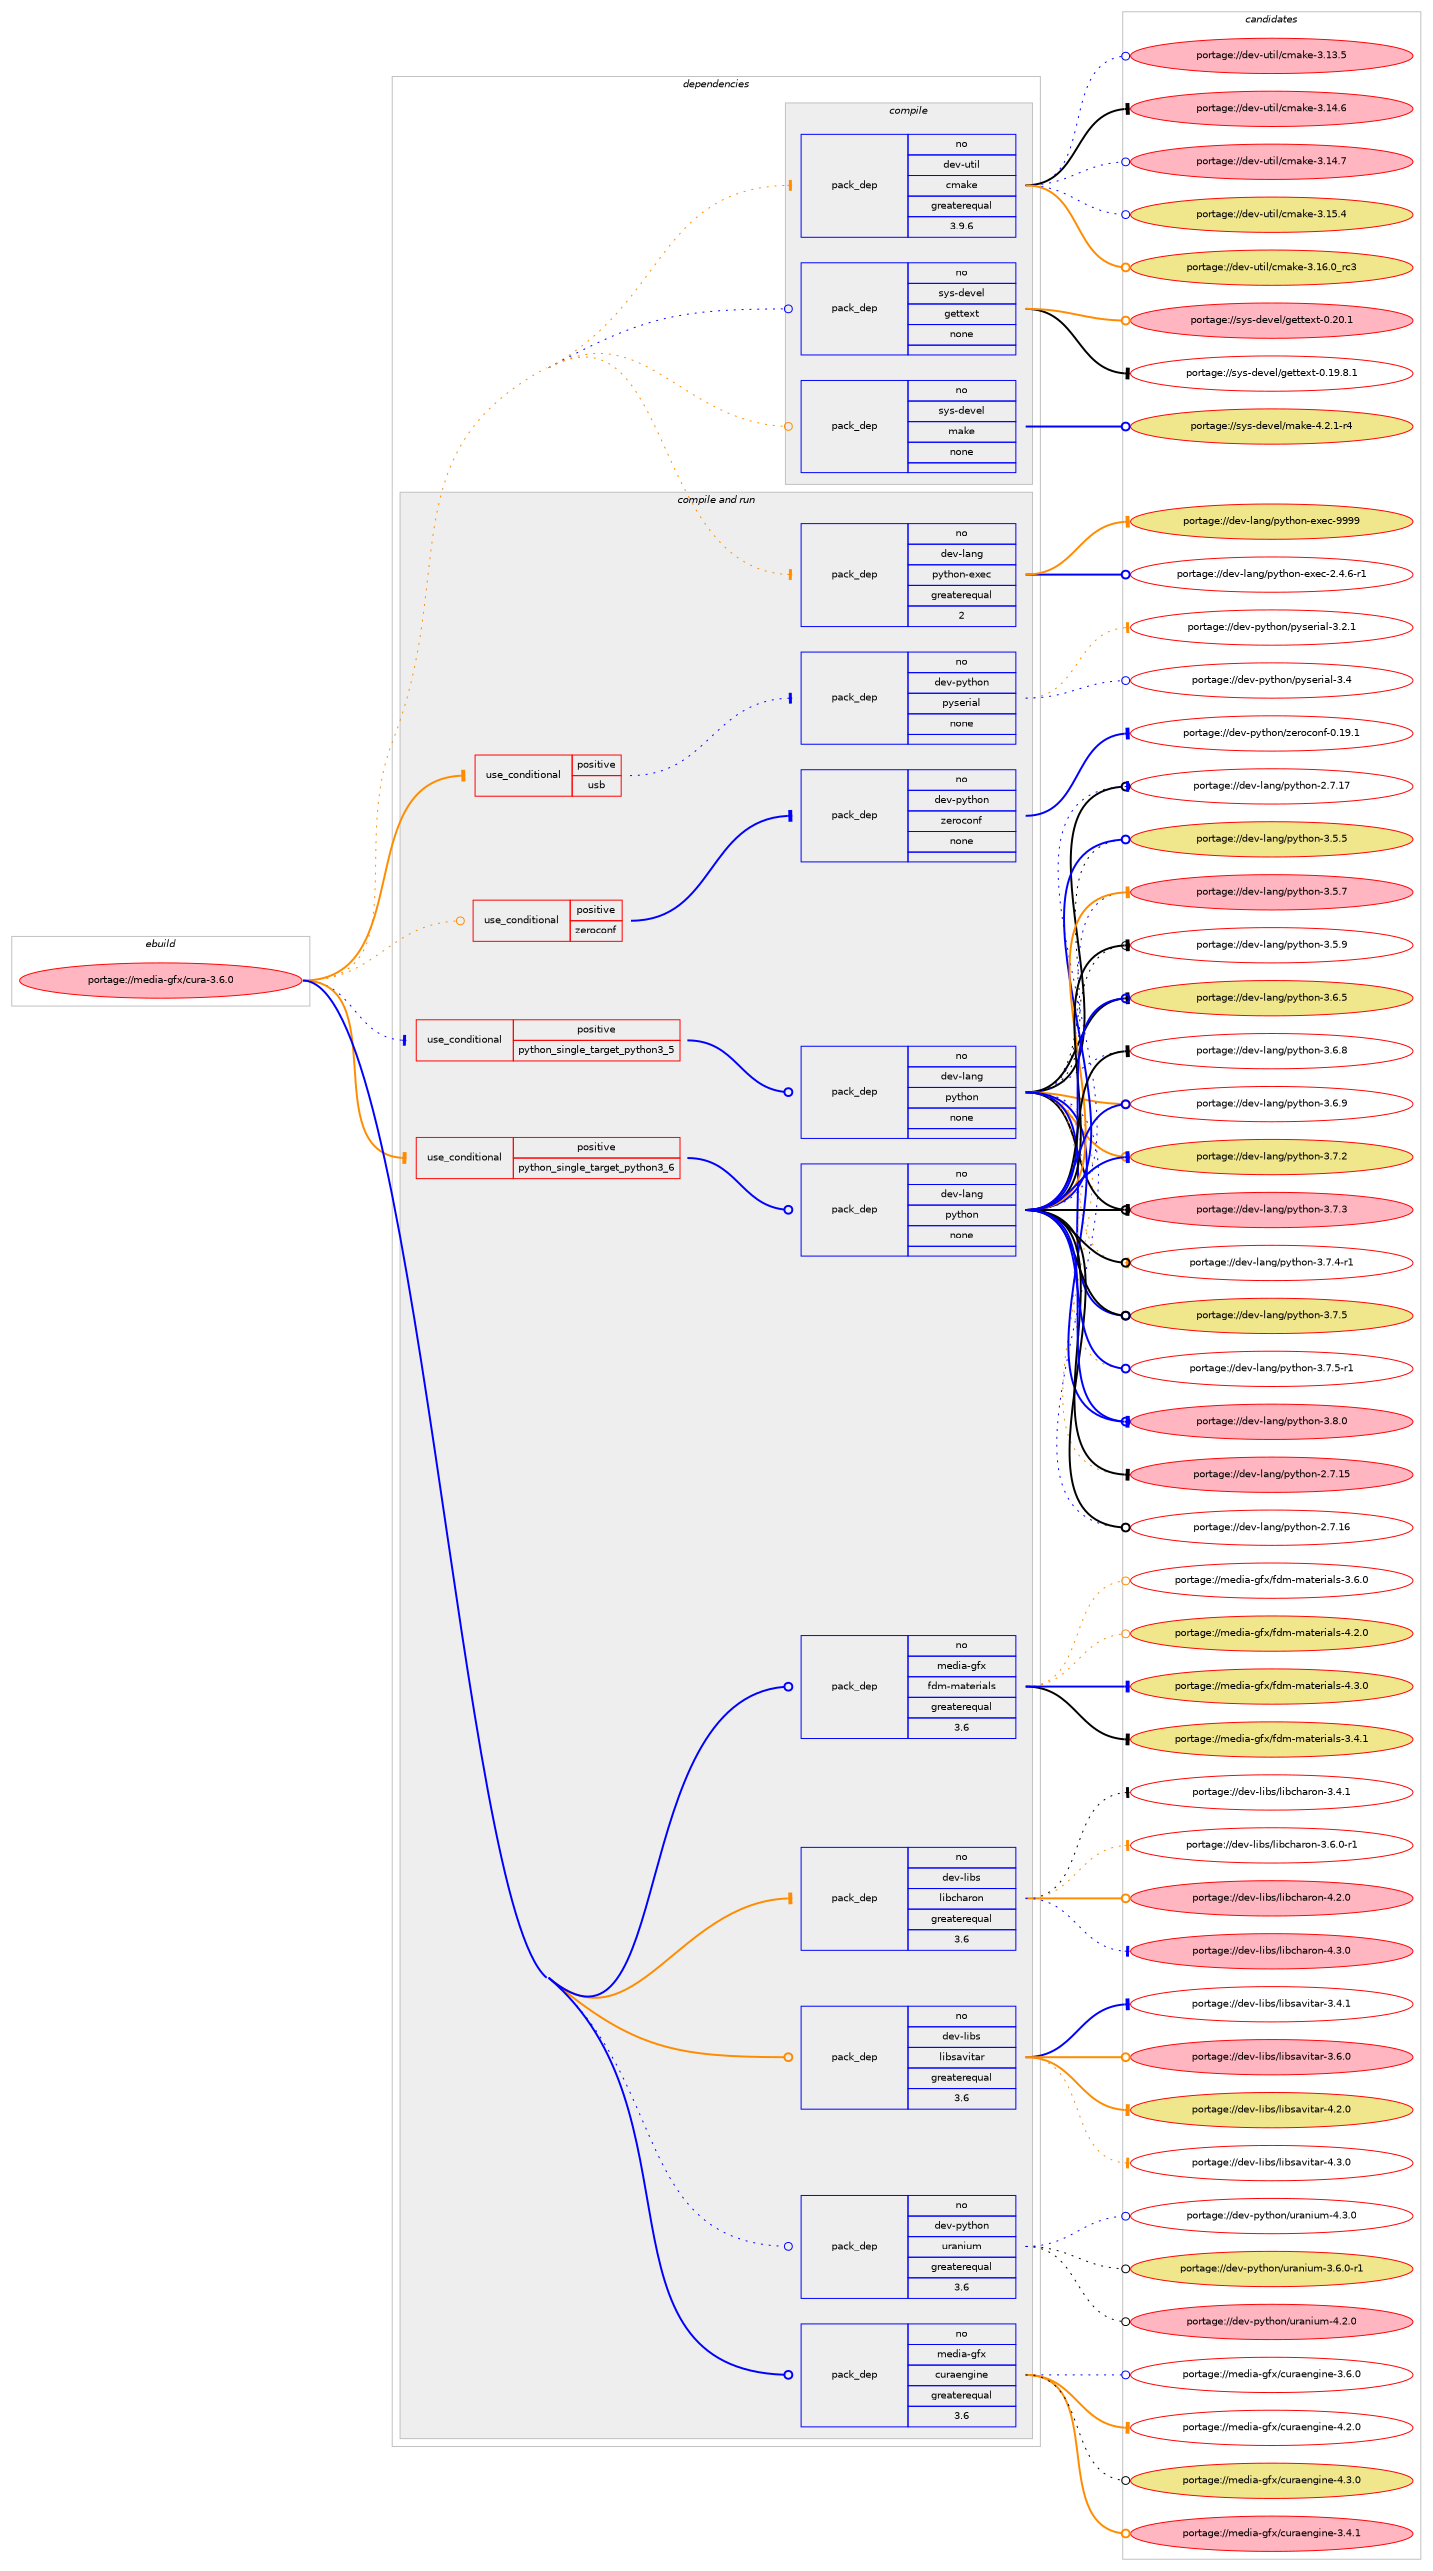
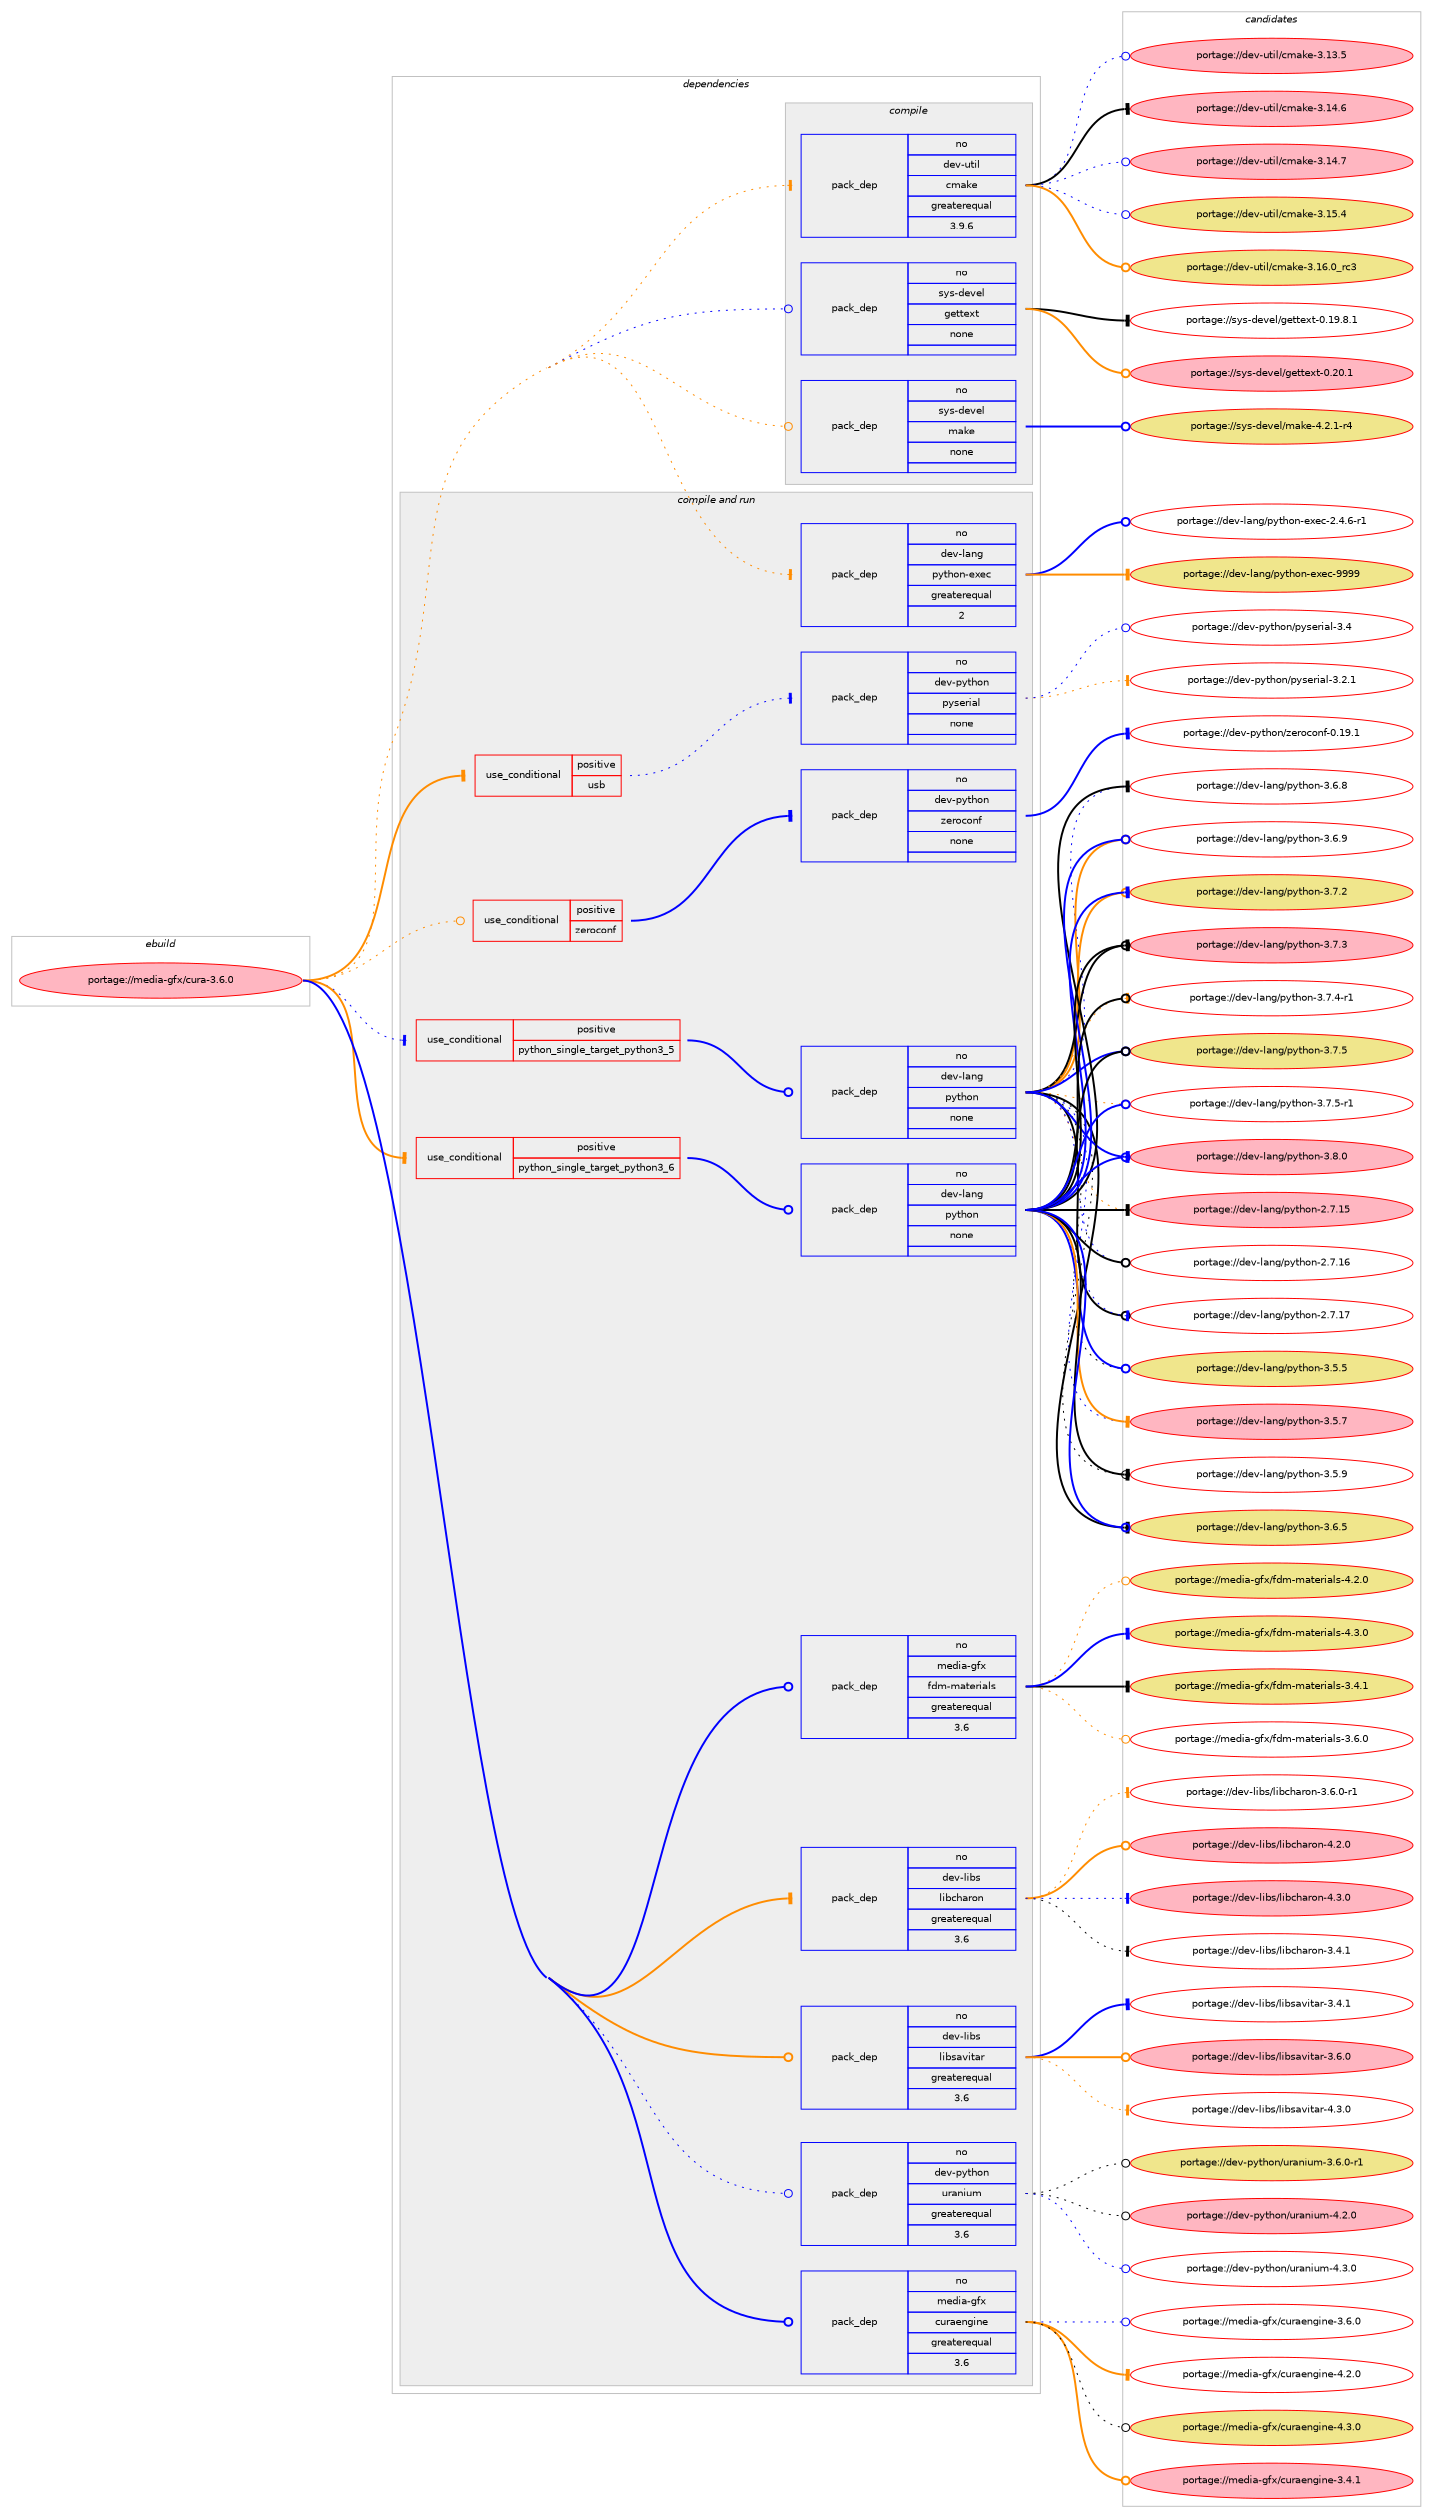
(1272, 2110) -> none
